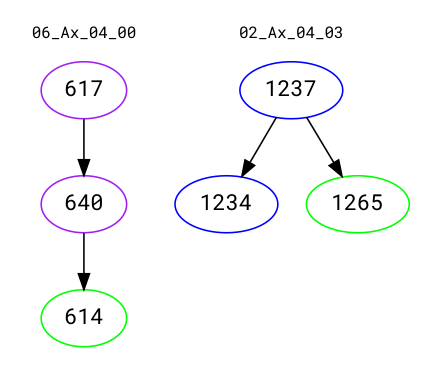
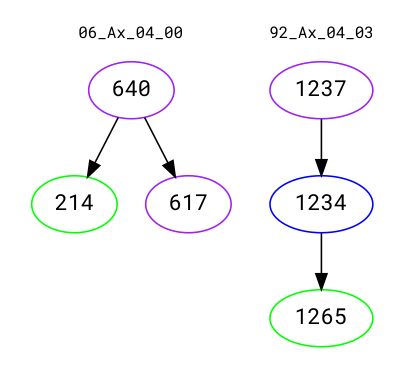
(292, 34) -> (322, 34)
(291, 90) -> (321, 90)
(84, 139) -> (156, 140)
(320, 140) -> (321, 253)
(84, 318) -> (74, 204)
